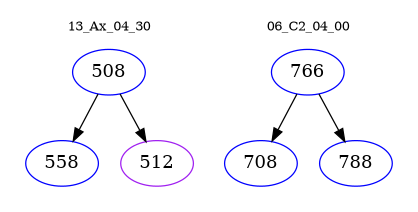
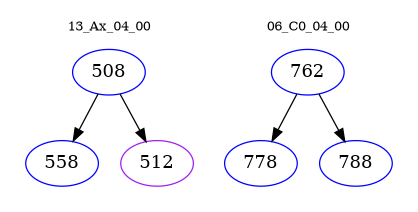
(110, 27) -> (110, 27)
(308, 27) -> (308, 27)
(308, 72) -> (308, 72)
(261, 163) -> (261, 163)
